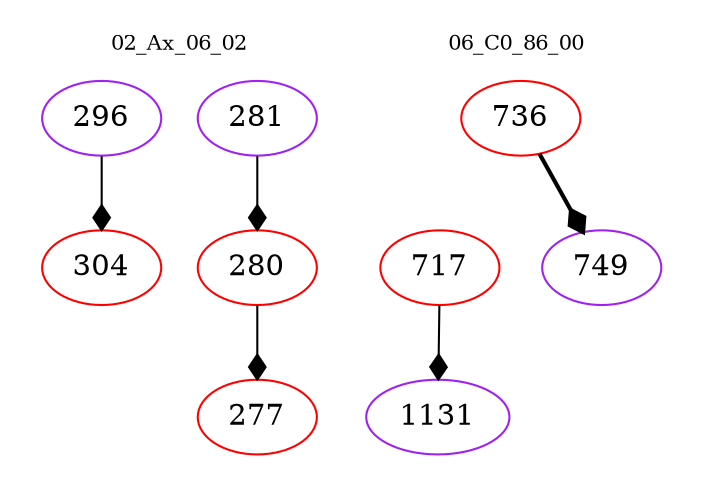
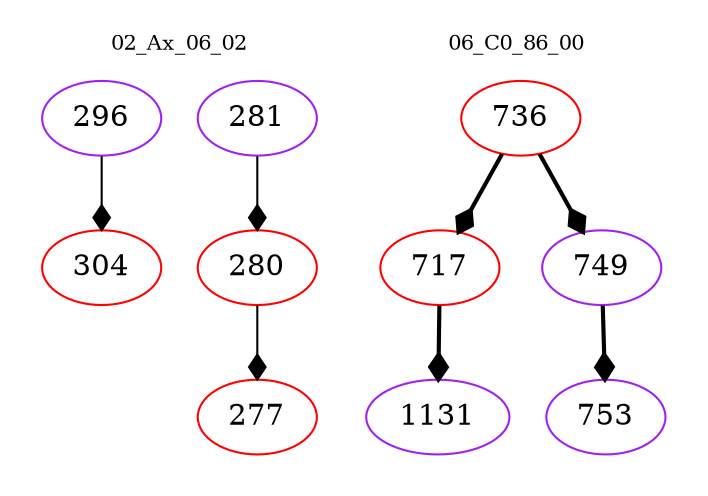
none -> (486, 182)
(439, 330) -> (439, 330)
none -> (606, 417)
